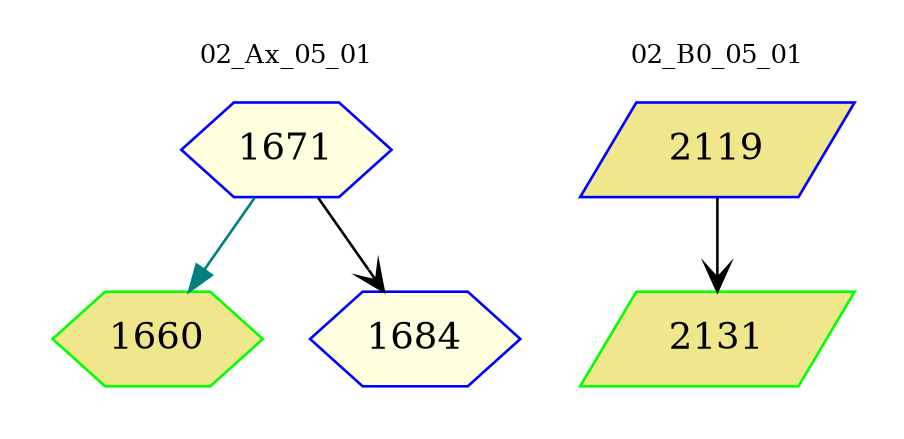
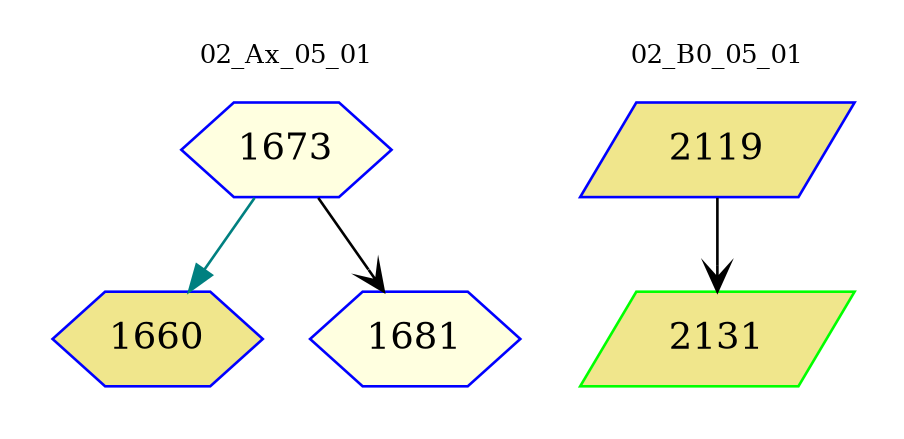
(286, 150) -> (286, 150)
(158, 339) -> (158, 339)
(415, 339) -> (415, 339)
